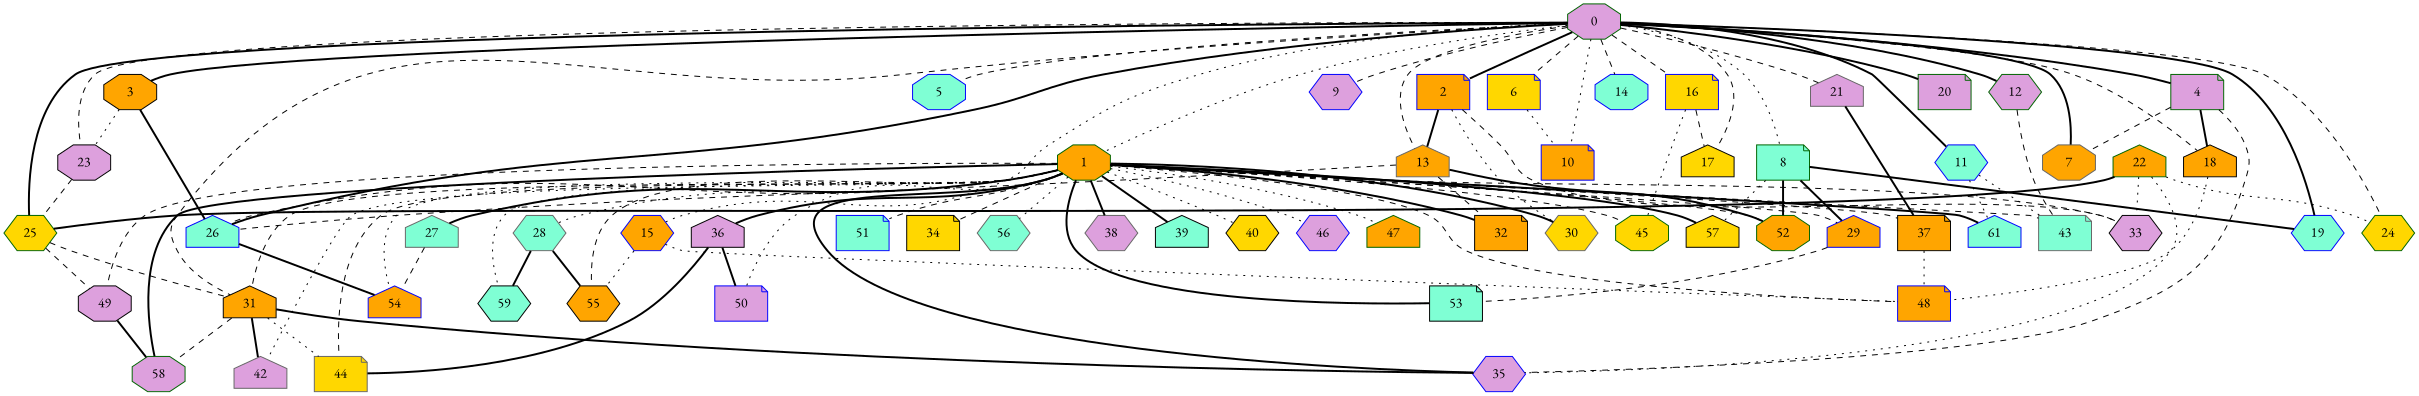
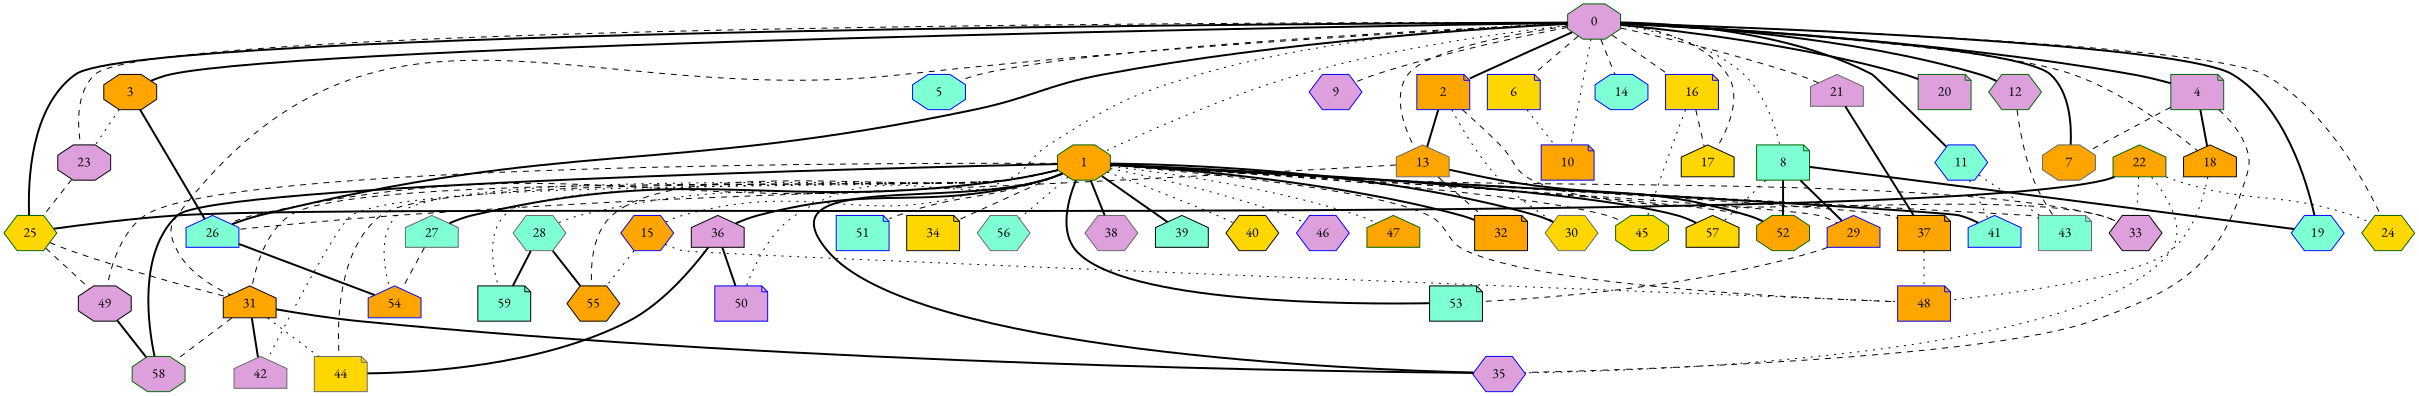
(1995, 233) -> (1995, 233)
(504, 304) -> (504, 304)
